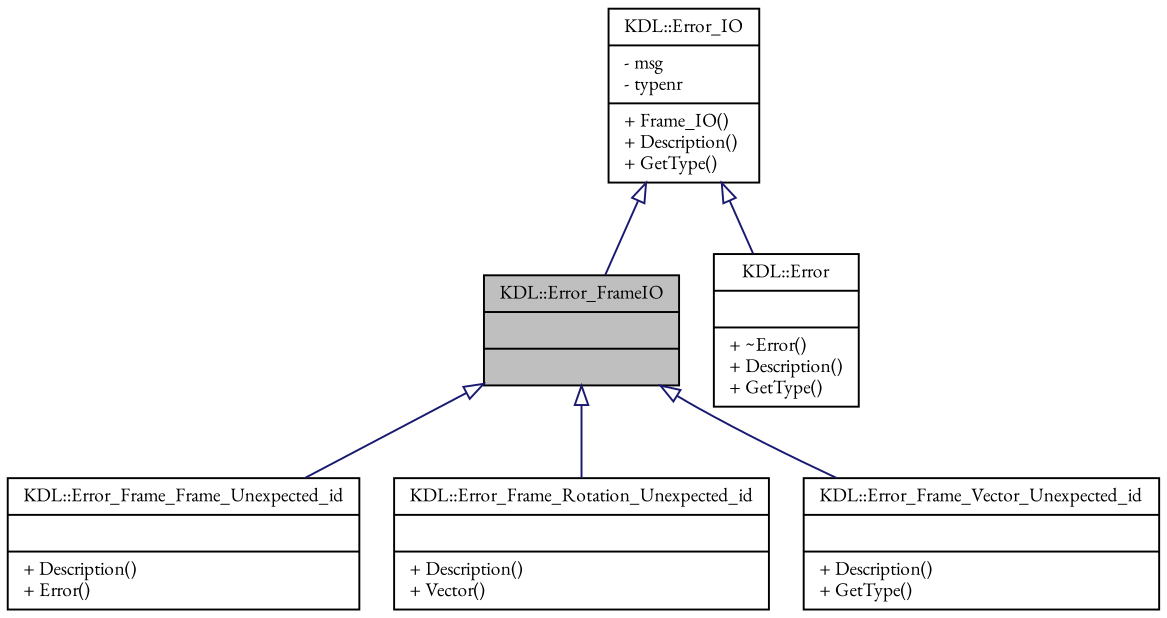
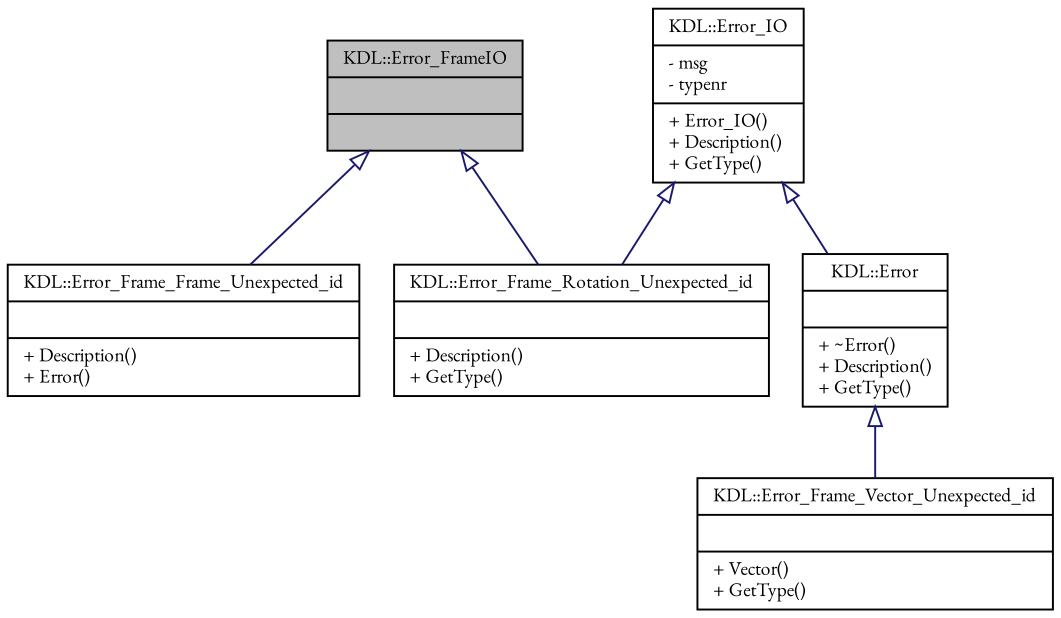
(677, 121) -> (719, 121)
(622, 238) -> (643, 232)
(756, 439) -> (875, 452)
(876, 569) -> (752, 569)
(448, 590) -> (457, 377)
